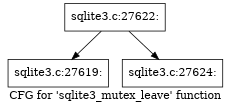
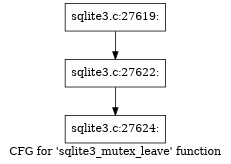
(89, 43) -> (115, 41)
